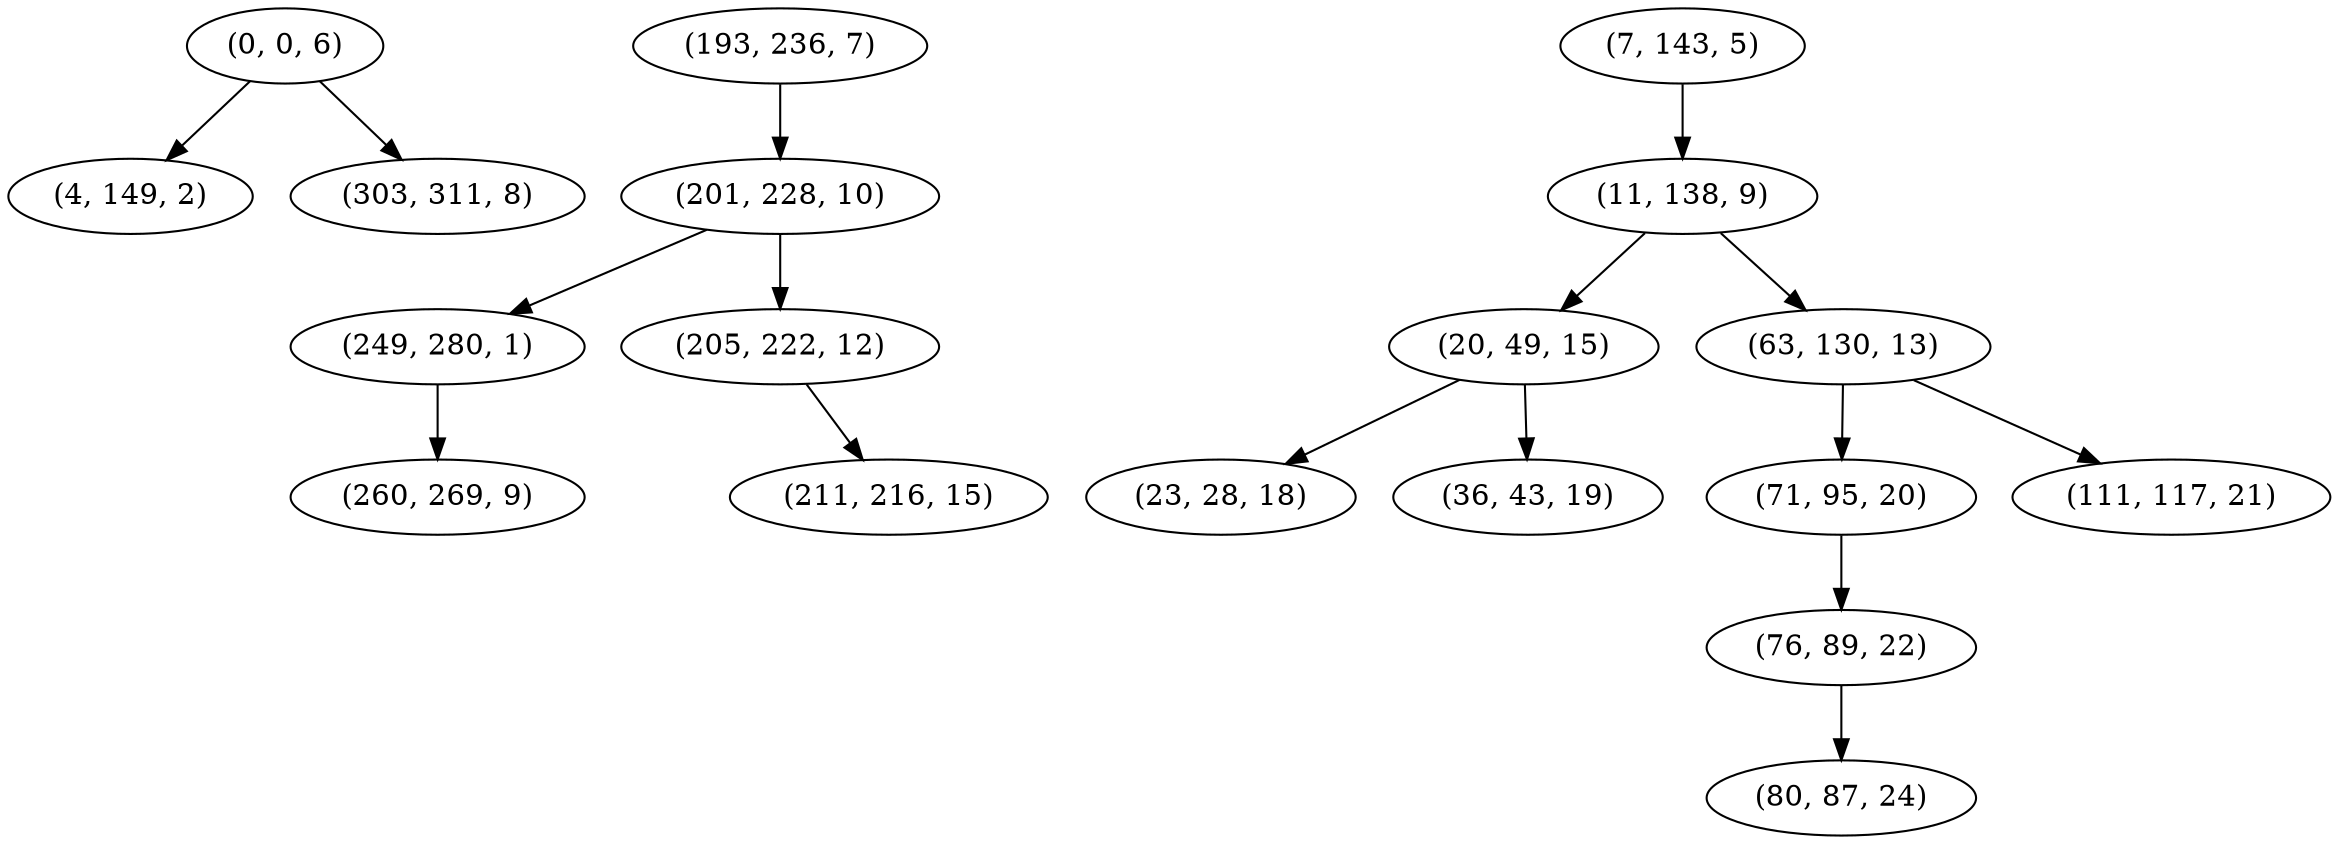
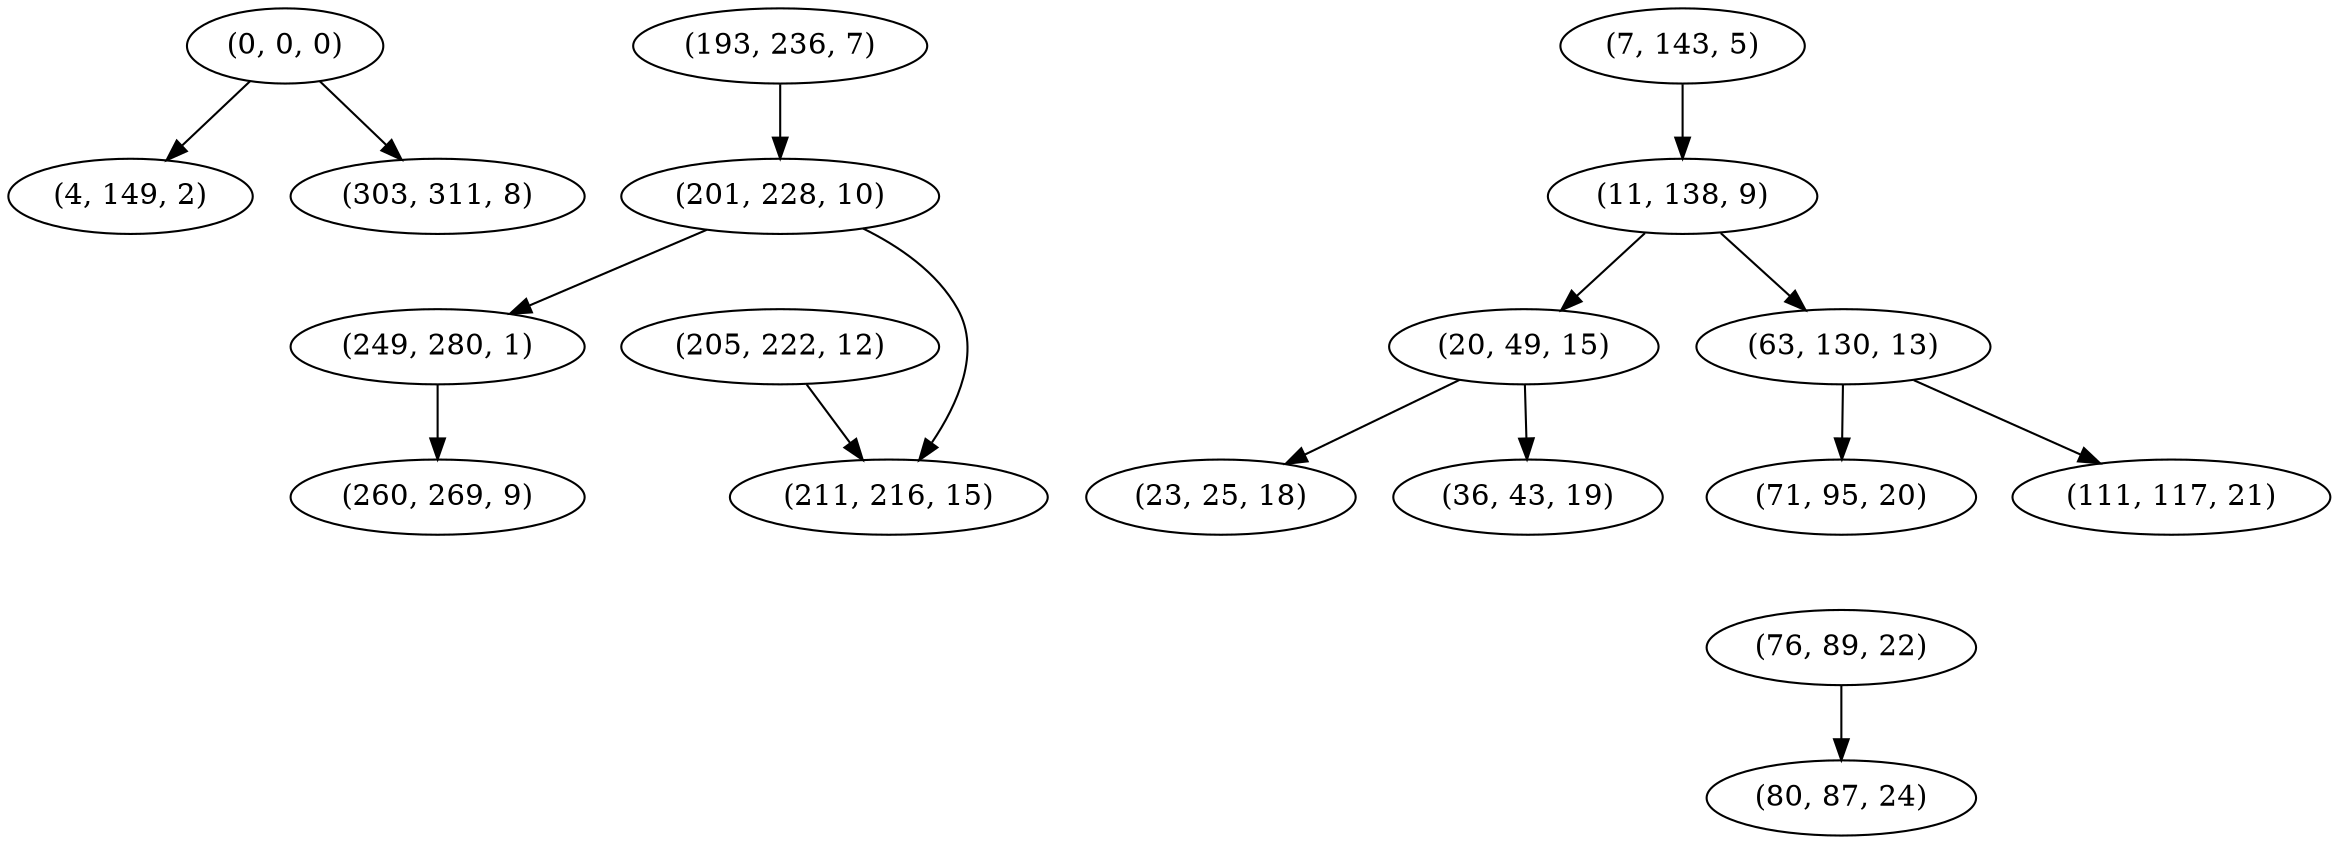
(285, 46) -> (285, 46)
(780, 261) -> (961, 317)
(1221, 497) -> (1221, 497)
(1841, 562) -> none
